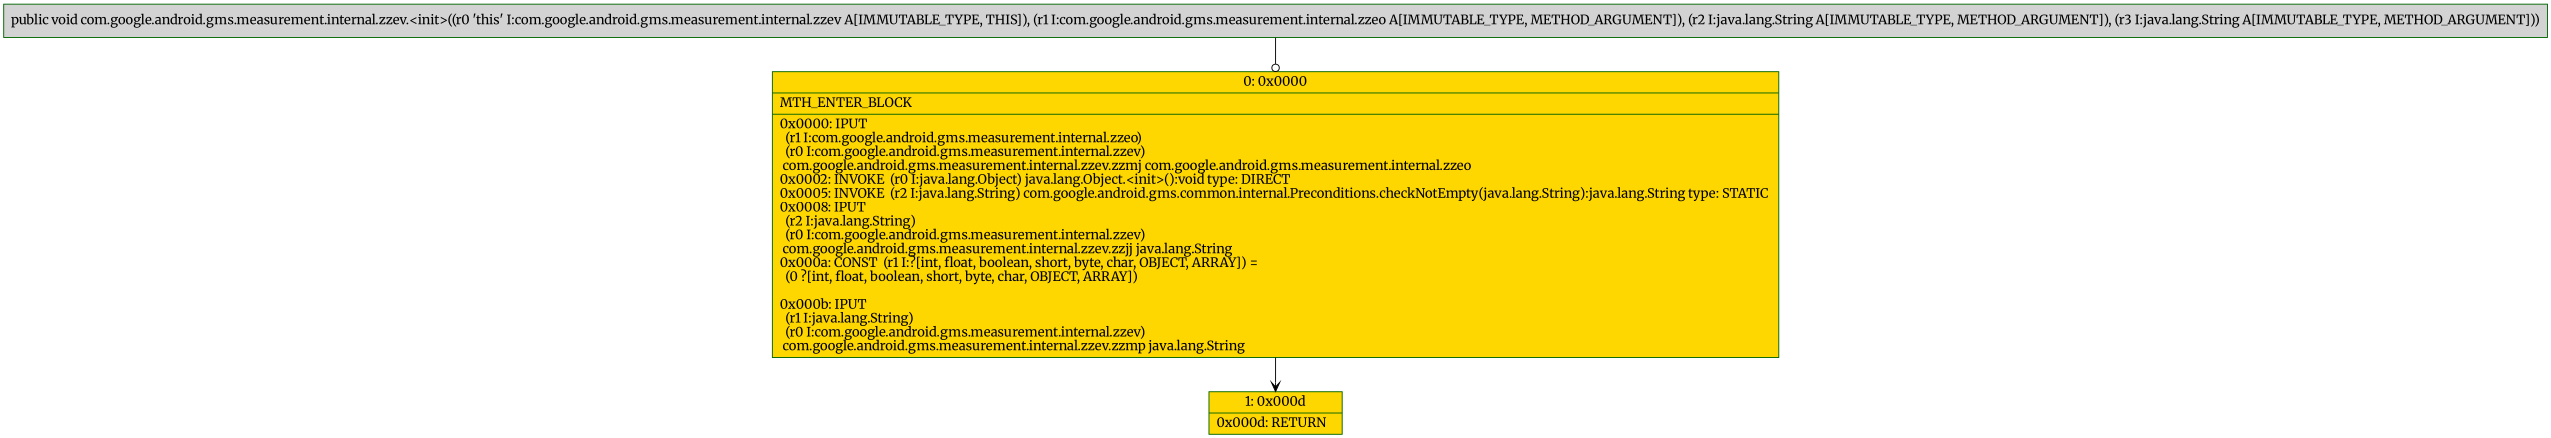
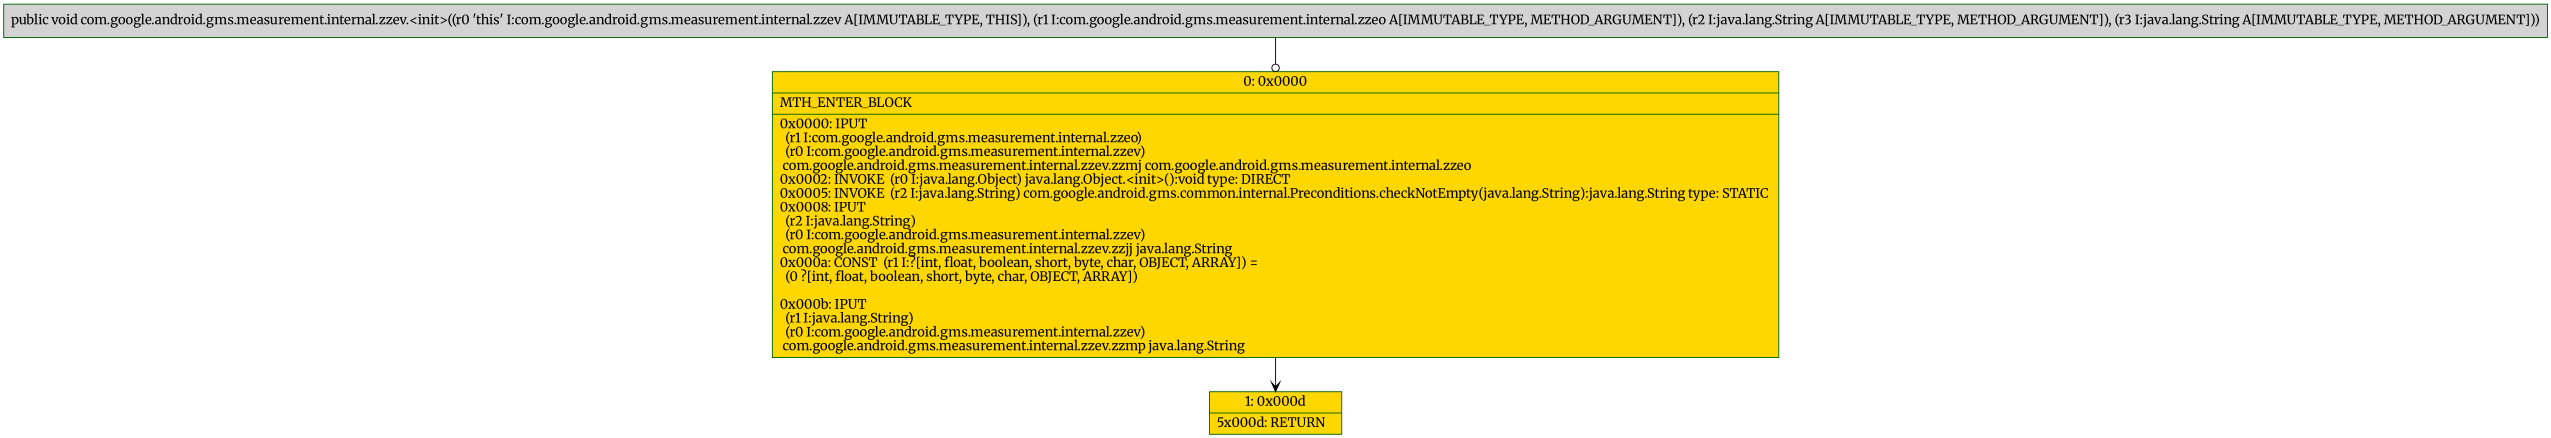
(1276, 423) -> (1276, 423)
